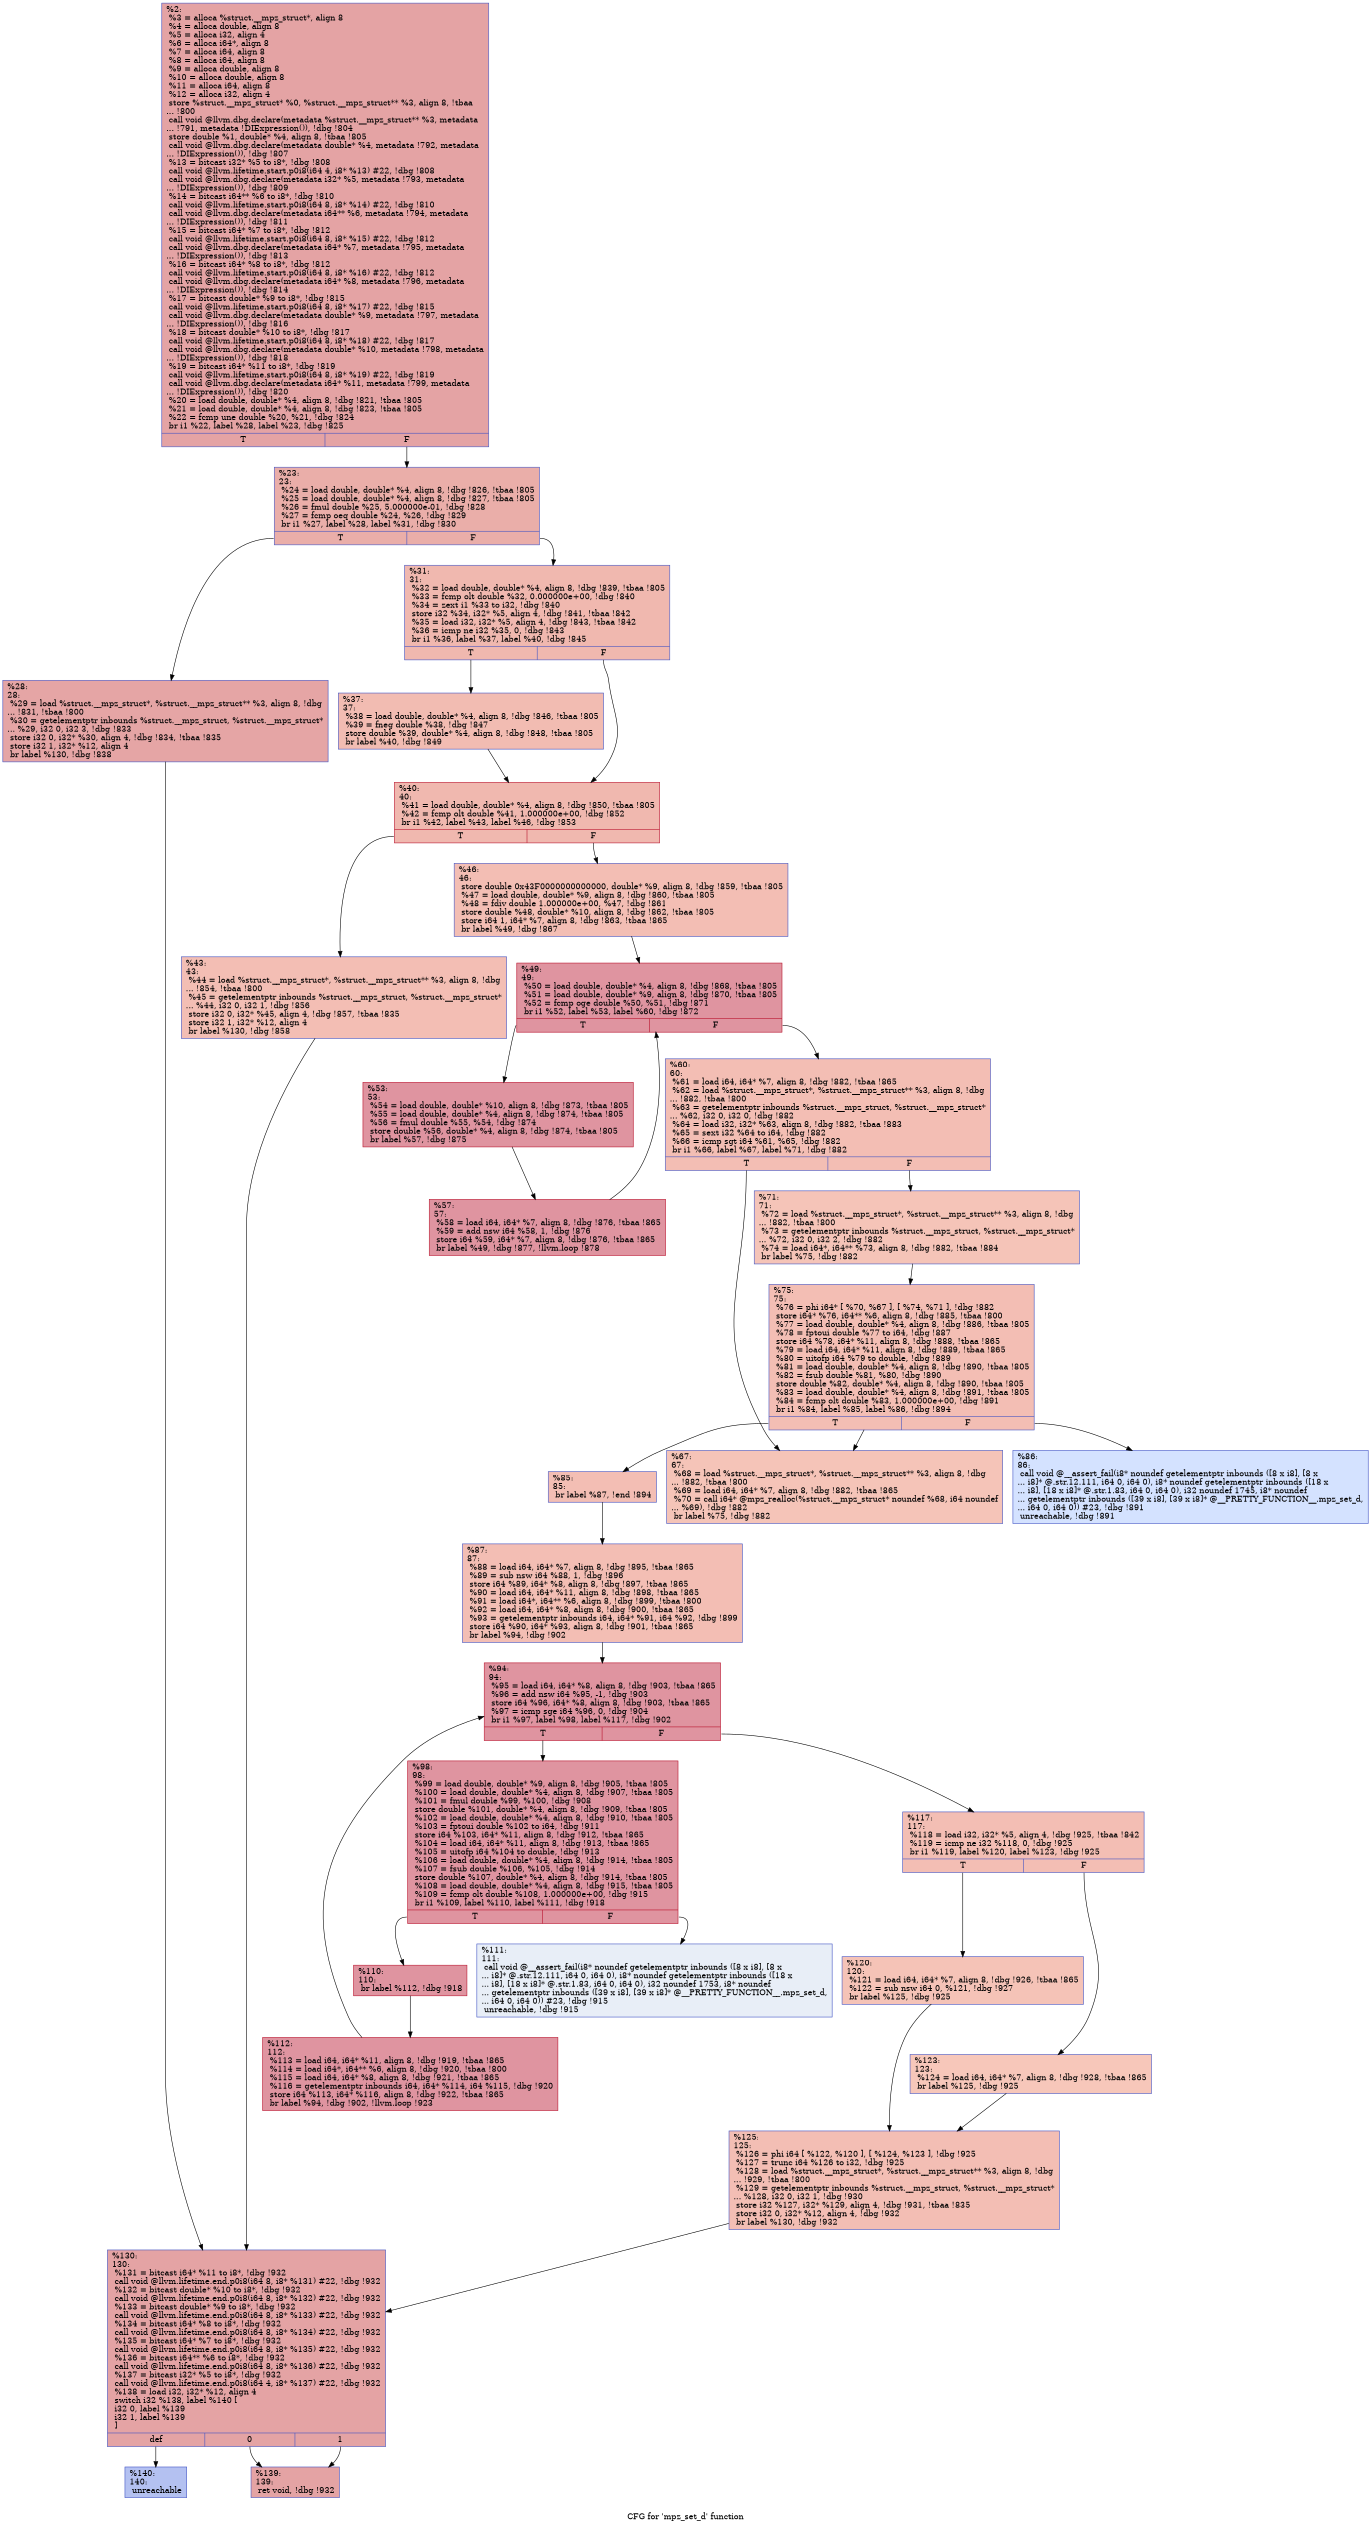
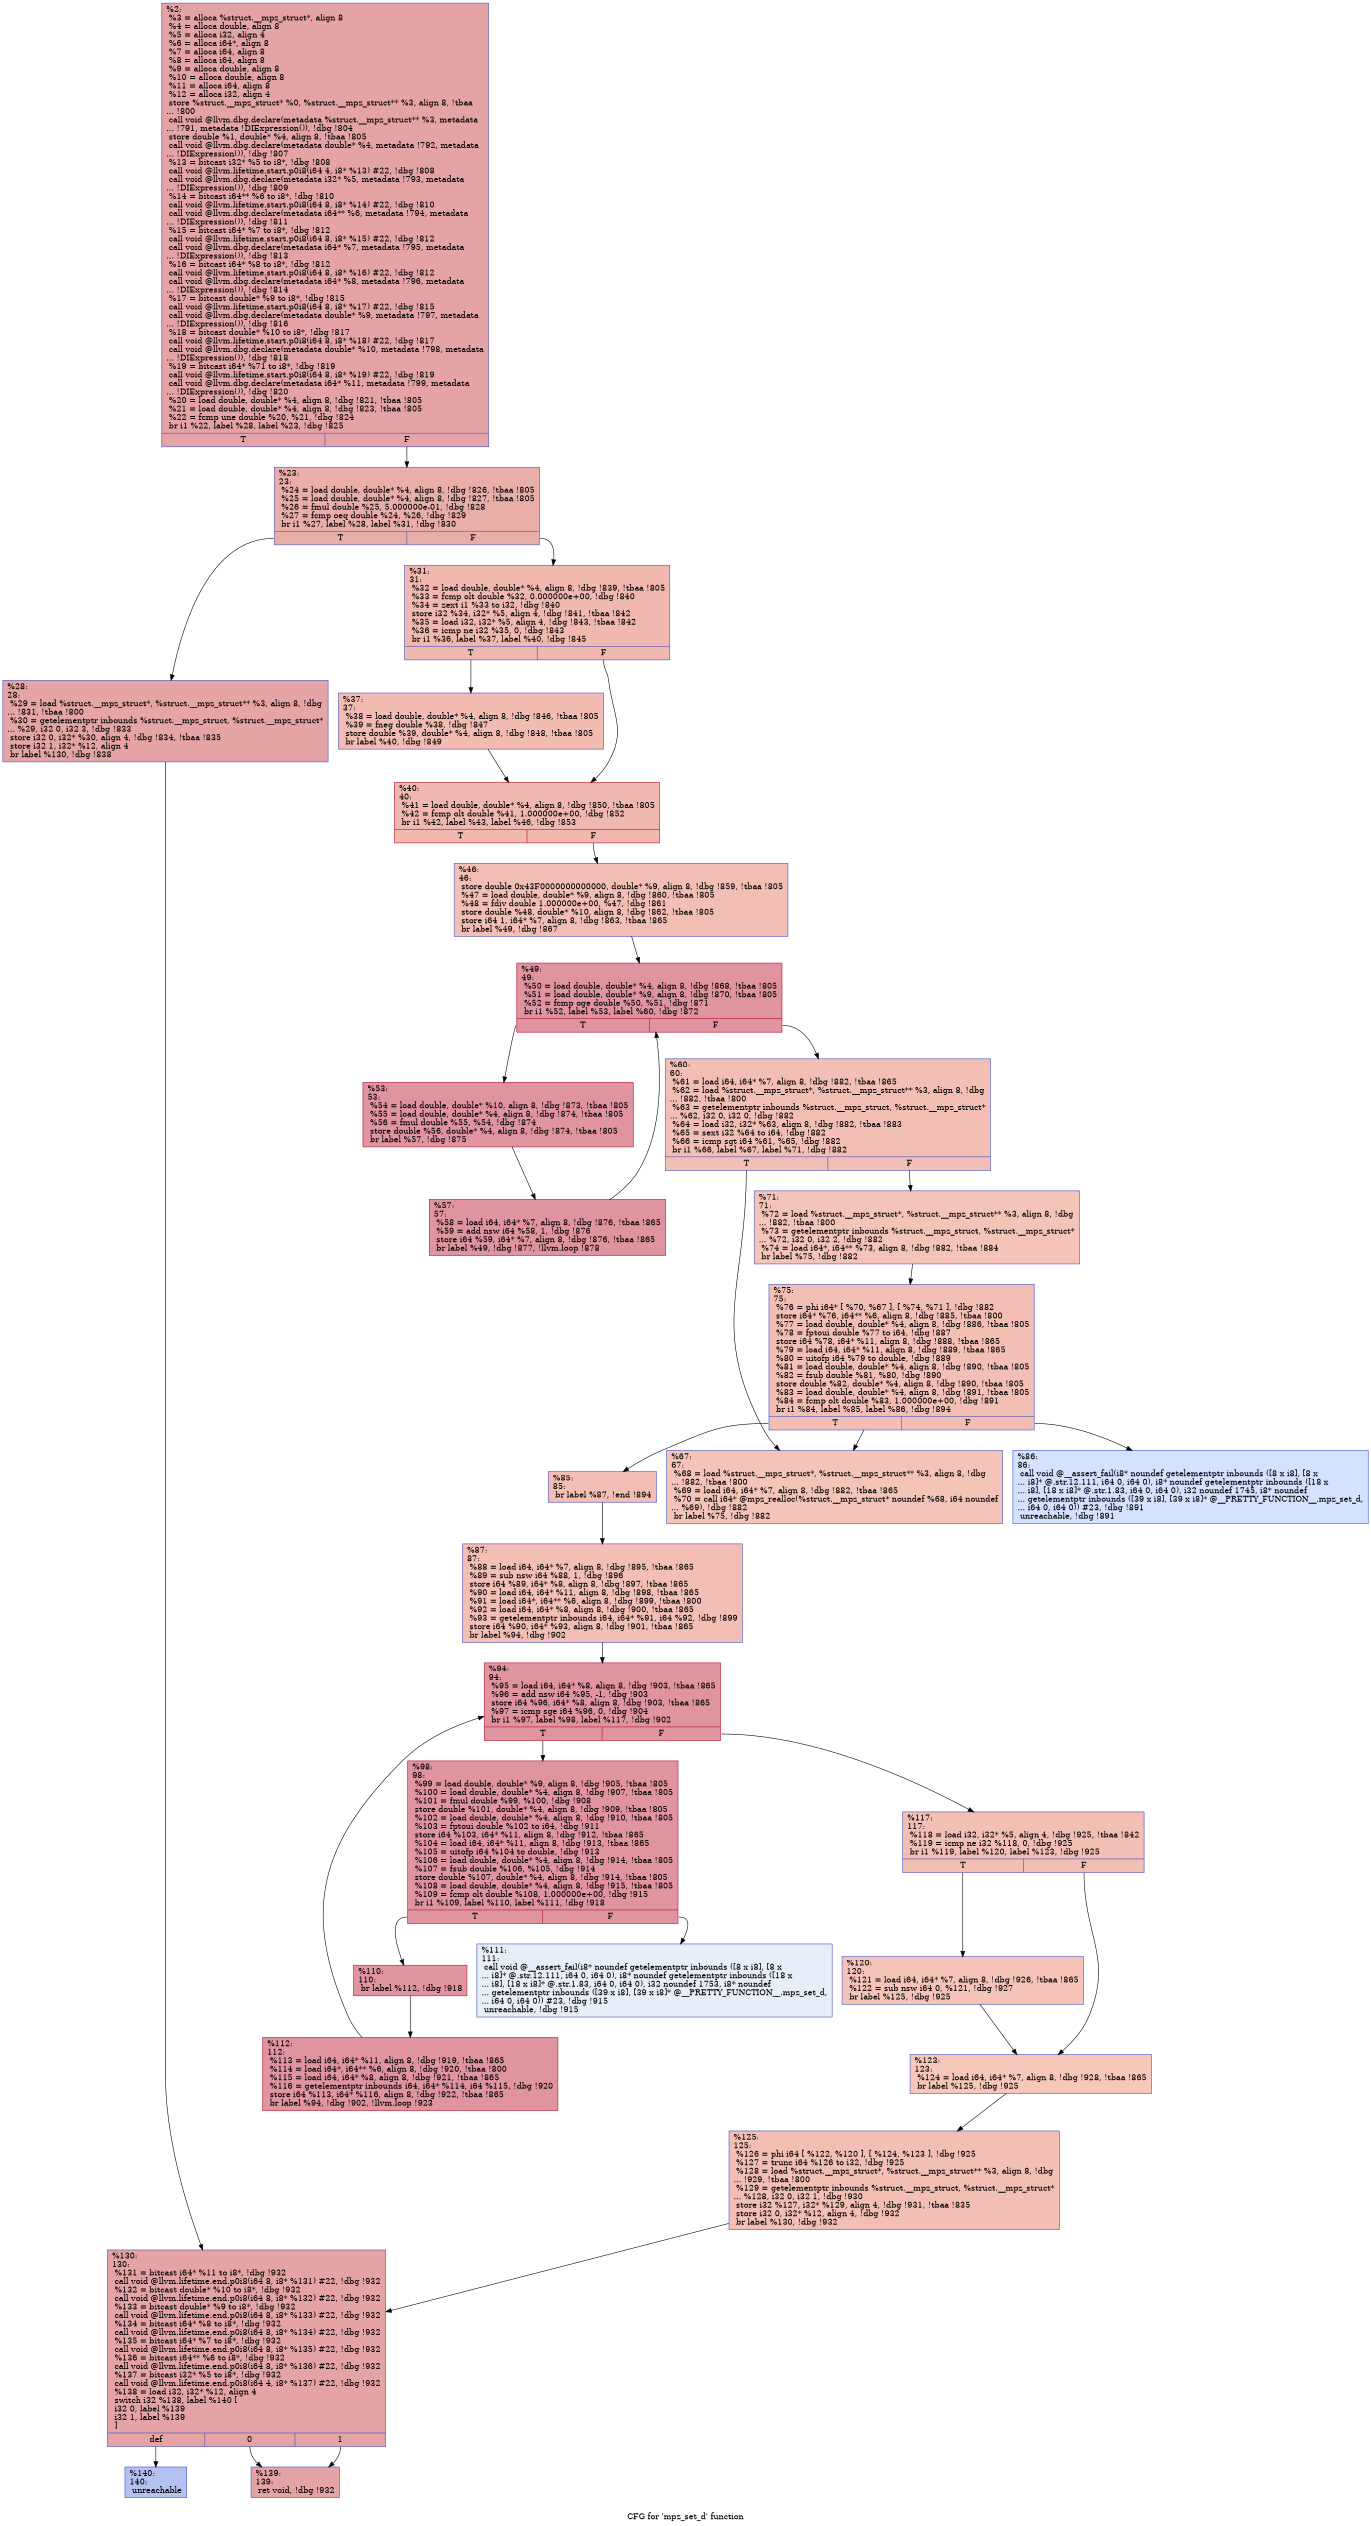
(251, 367) -> (251, 367)
(344, 998) -> none
(897, 2060) -> (997, 2027)
